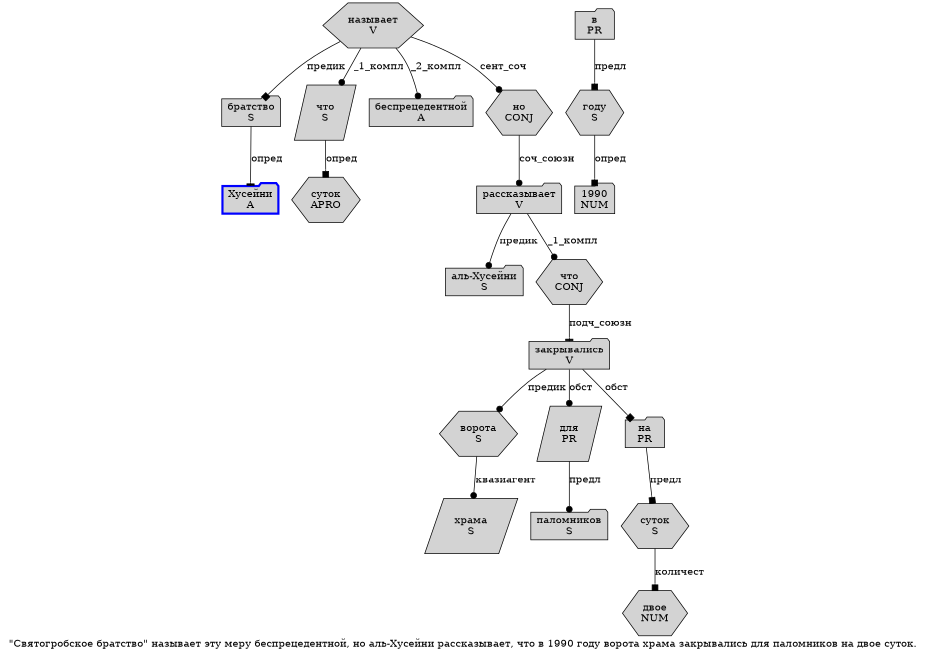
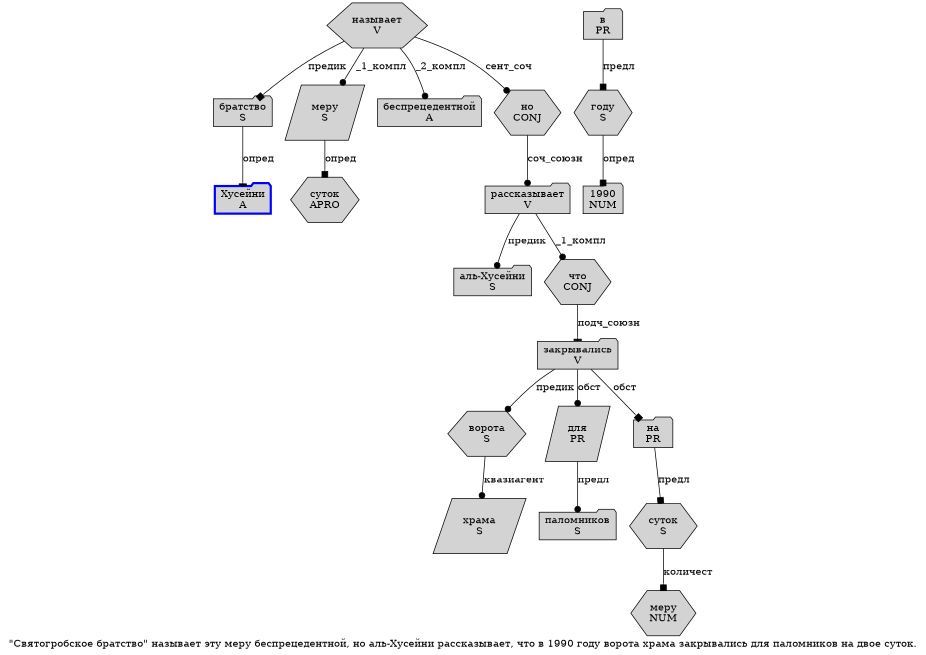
(325, 113) -> (325, 113)
(655, 613) -> (663, 613)
